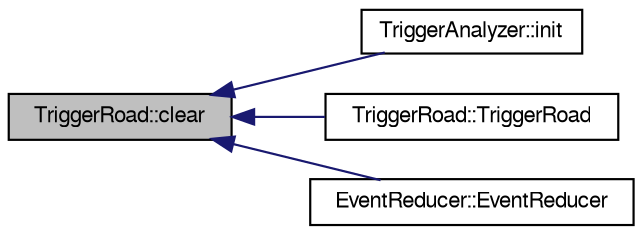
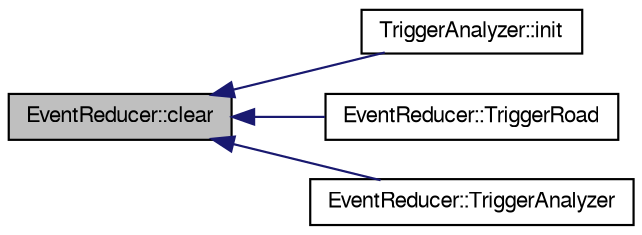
(120, 117) -> (120, 117)
(472, 117) -> (472, 117)
(472, 202) -> (472, 202)
